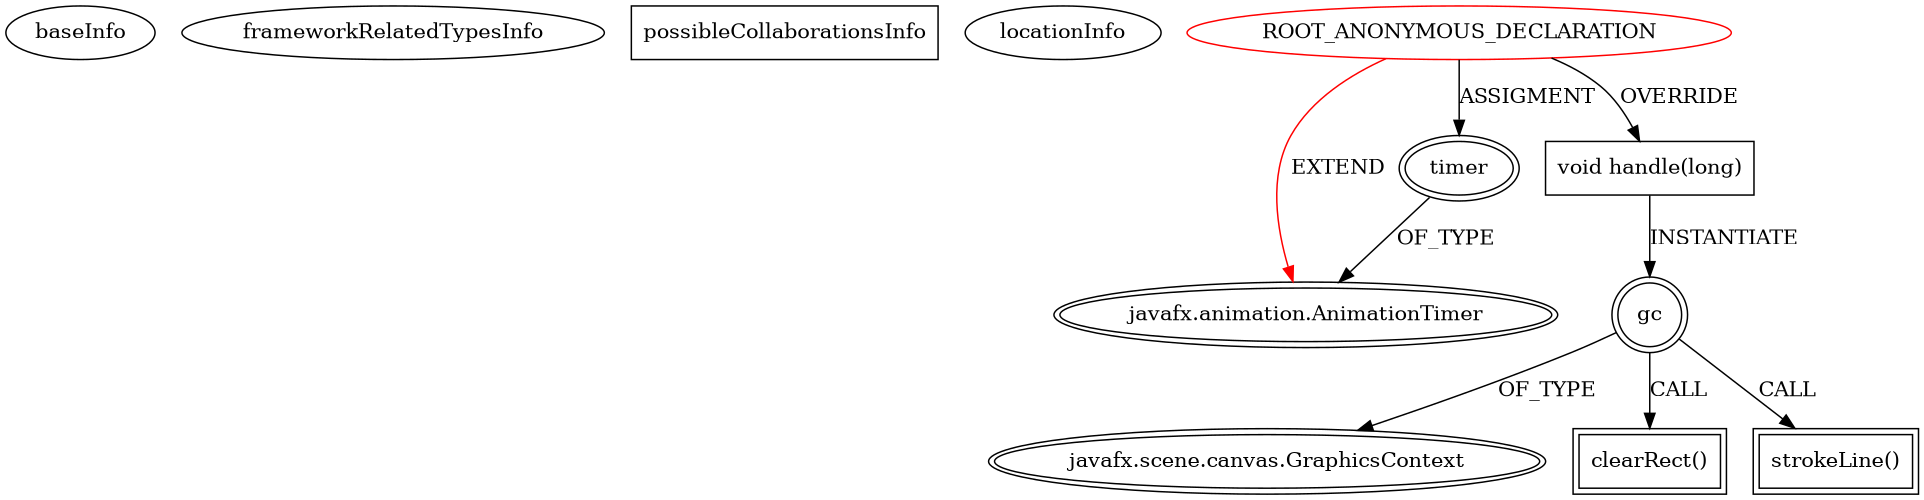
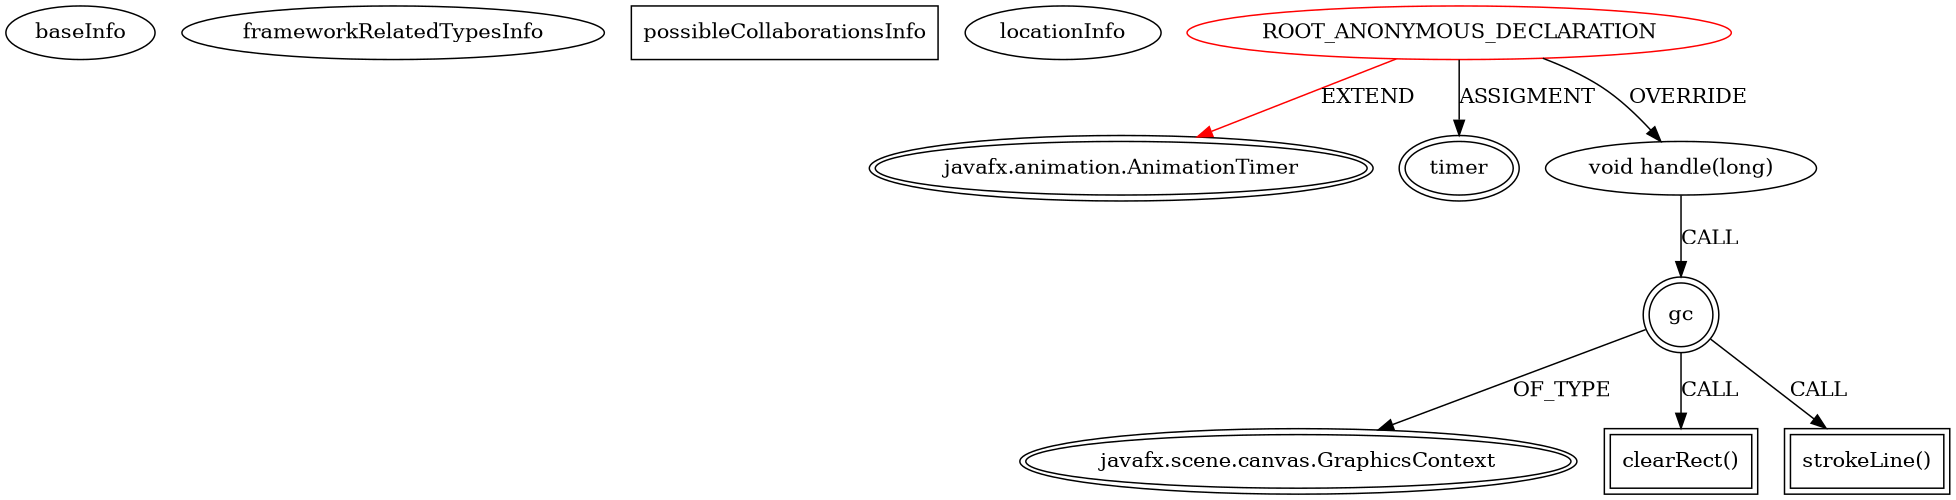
(1650, 168) -> (1681, 168)
(1390, 235) -> none
(1724, 239) -> (1710, 239)
